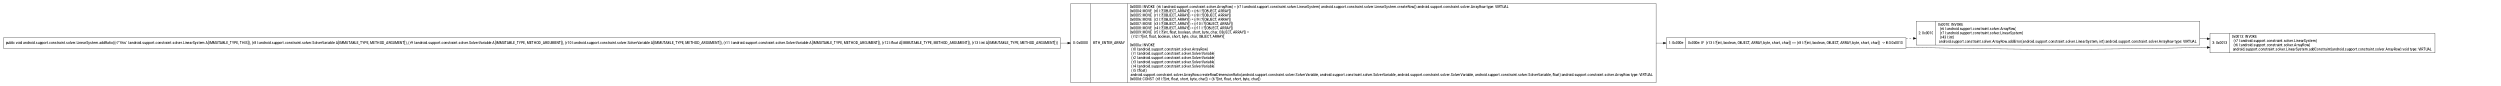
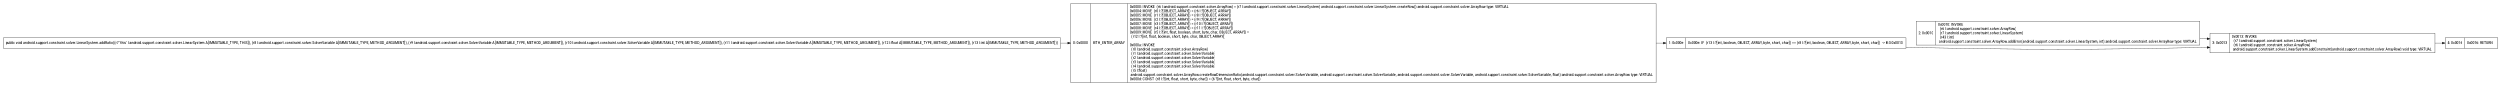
(1910, 39) -> none
none -> (2472, 43)
